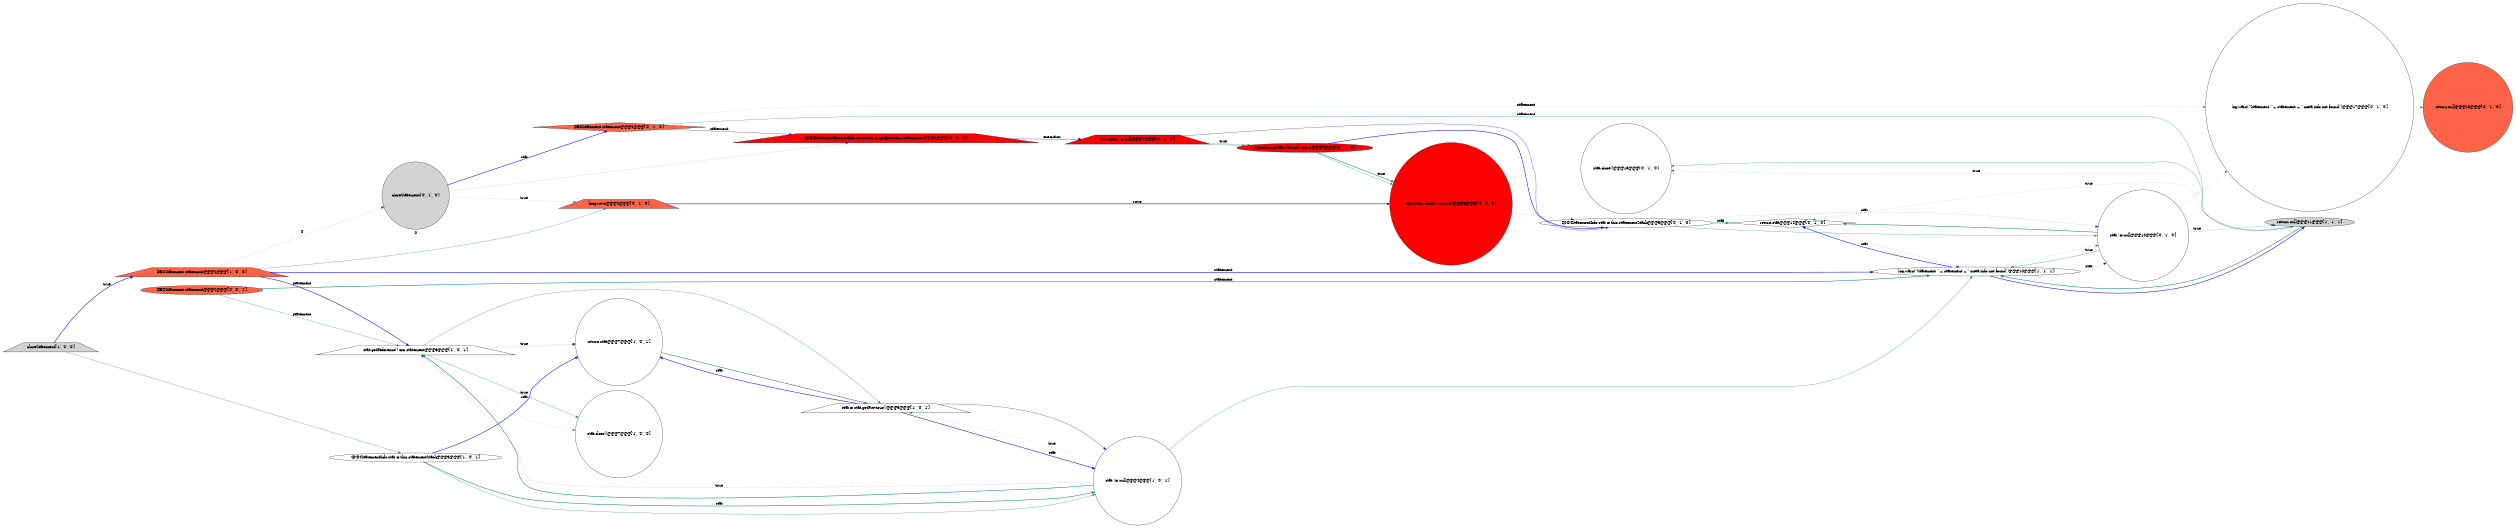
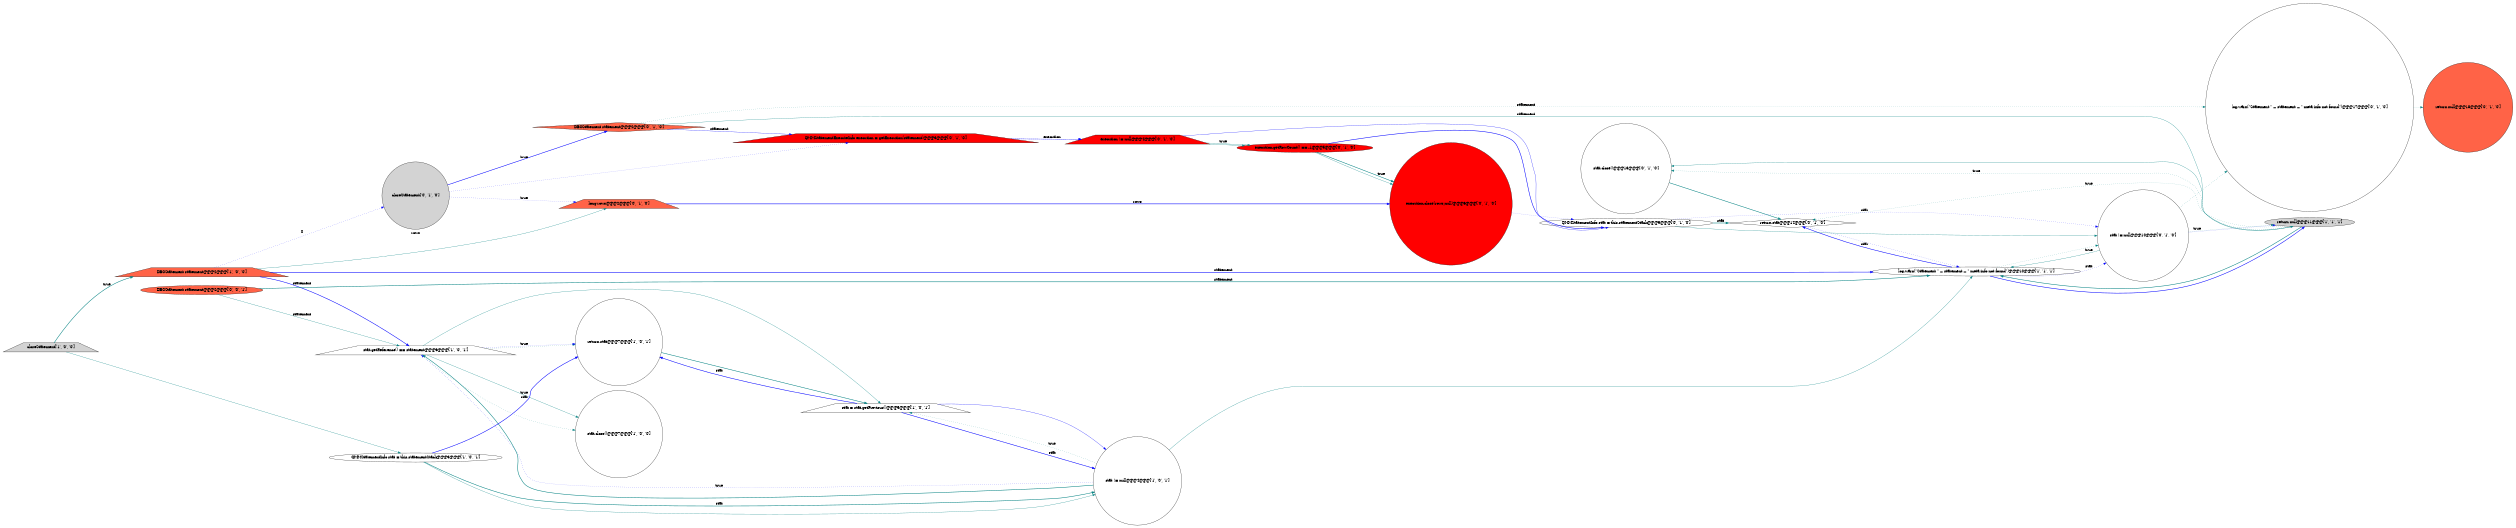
(524, 157) -> (524, 157)
(512, 199) -> (512, 199)
(1972, 227) -> (1724, 201)
(416, 233) -> (416, 233)
(87, 304) -> (87, 304)
